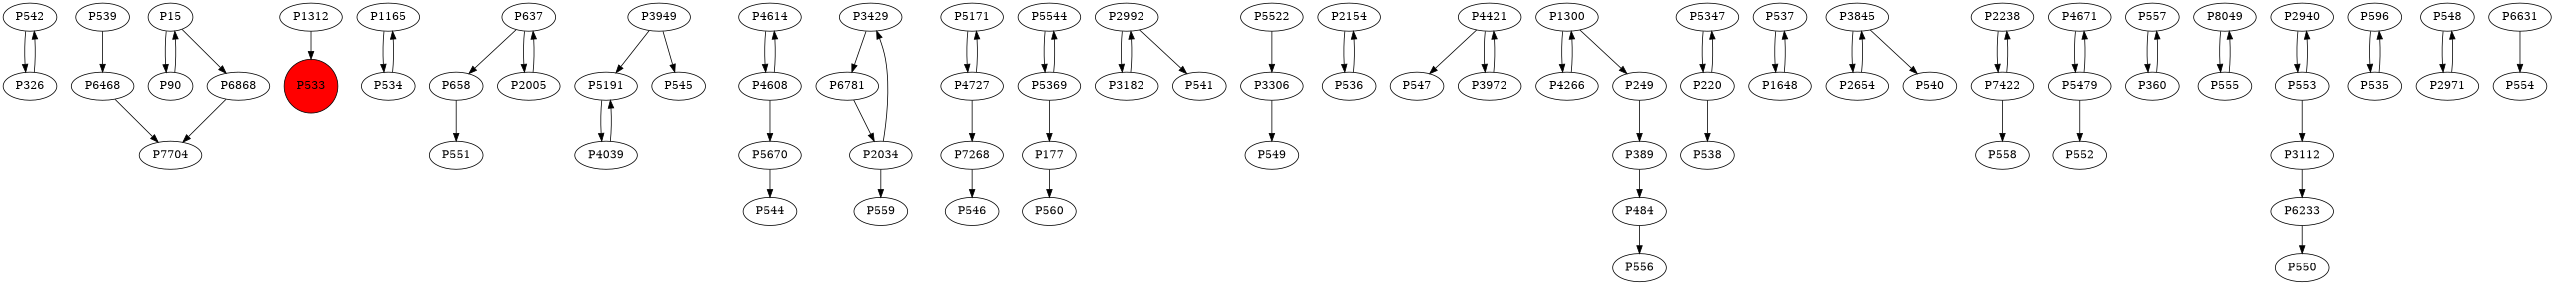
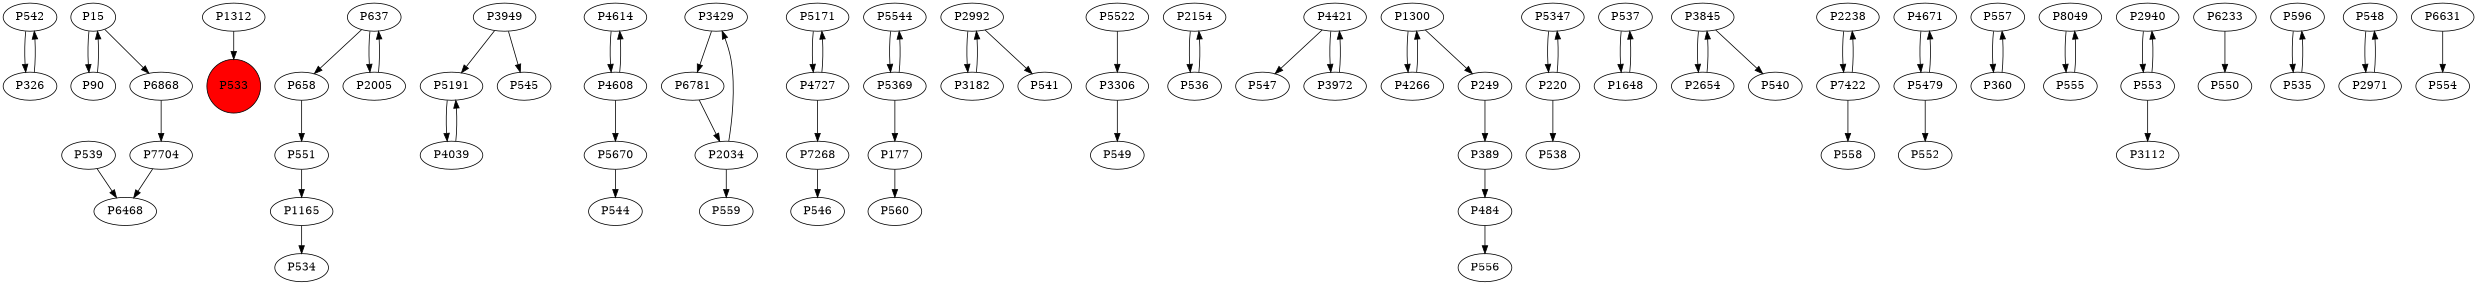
(394, 56) -> (302, 180)
(134, 118) -> (145, 180)
(2302, 180) -> none
